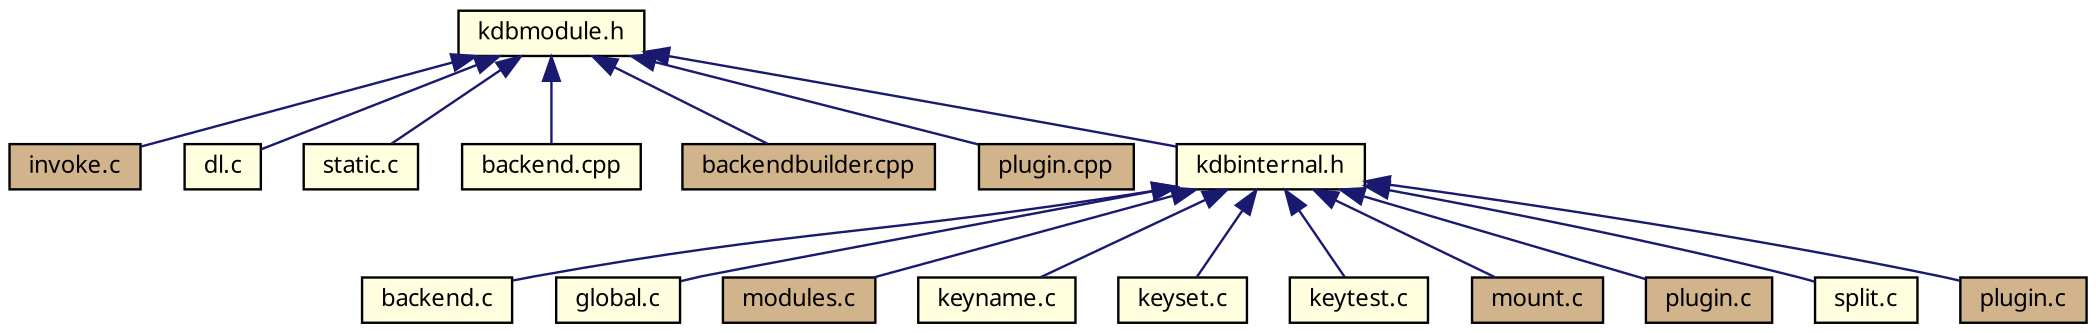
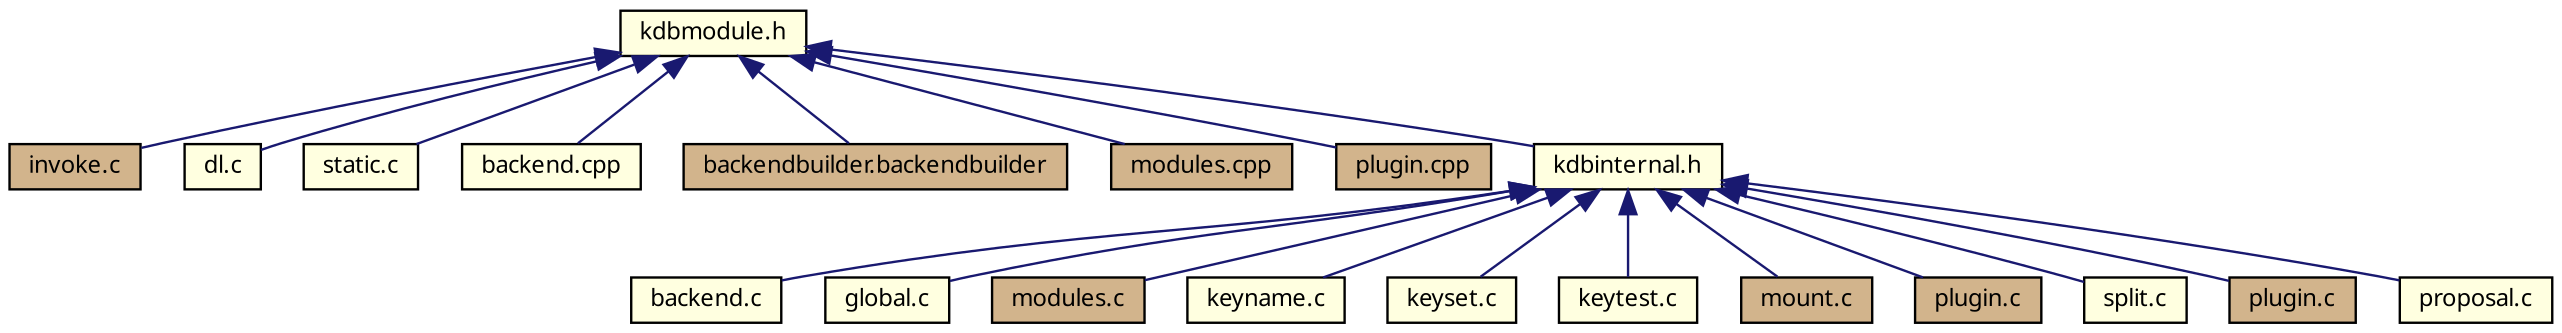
(809, 167) -> (875, 167)
none -> (1202, 167)
none -> (2476, 300)
